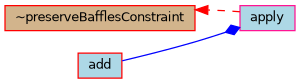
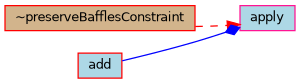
(224, 11) -> (211, 26)
